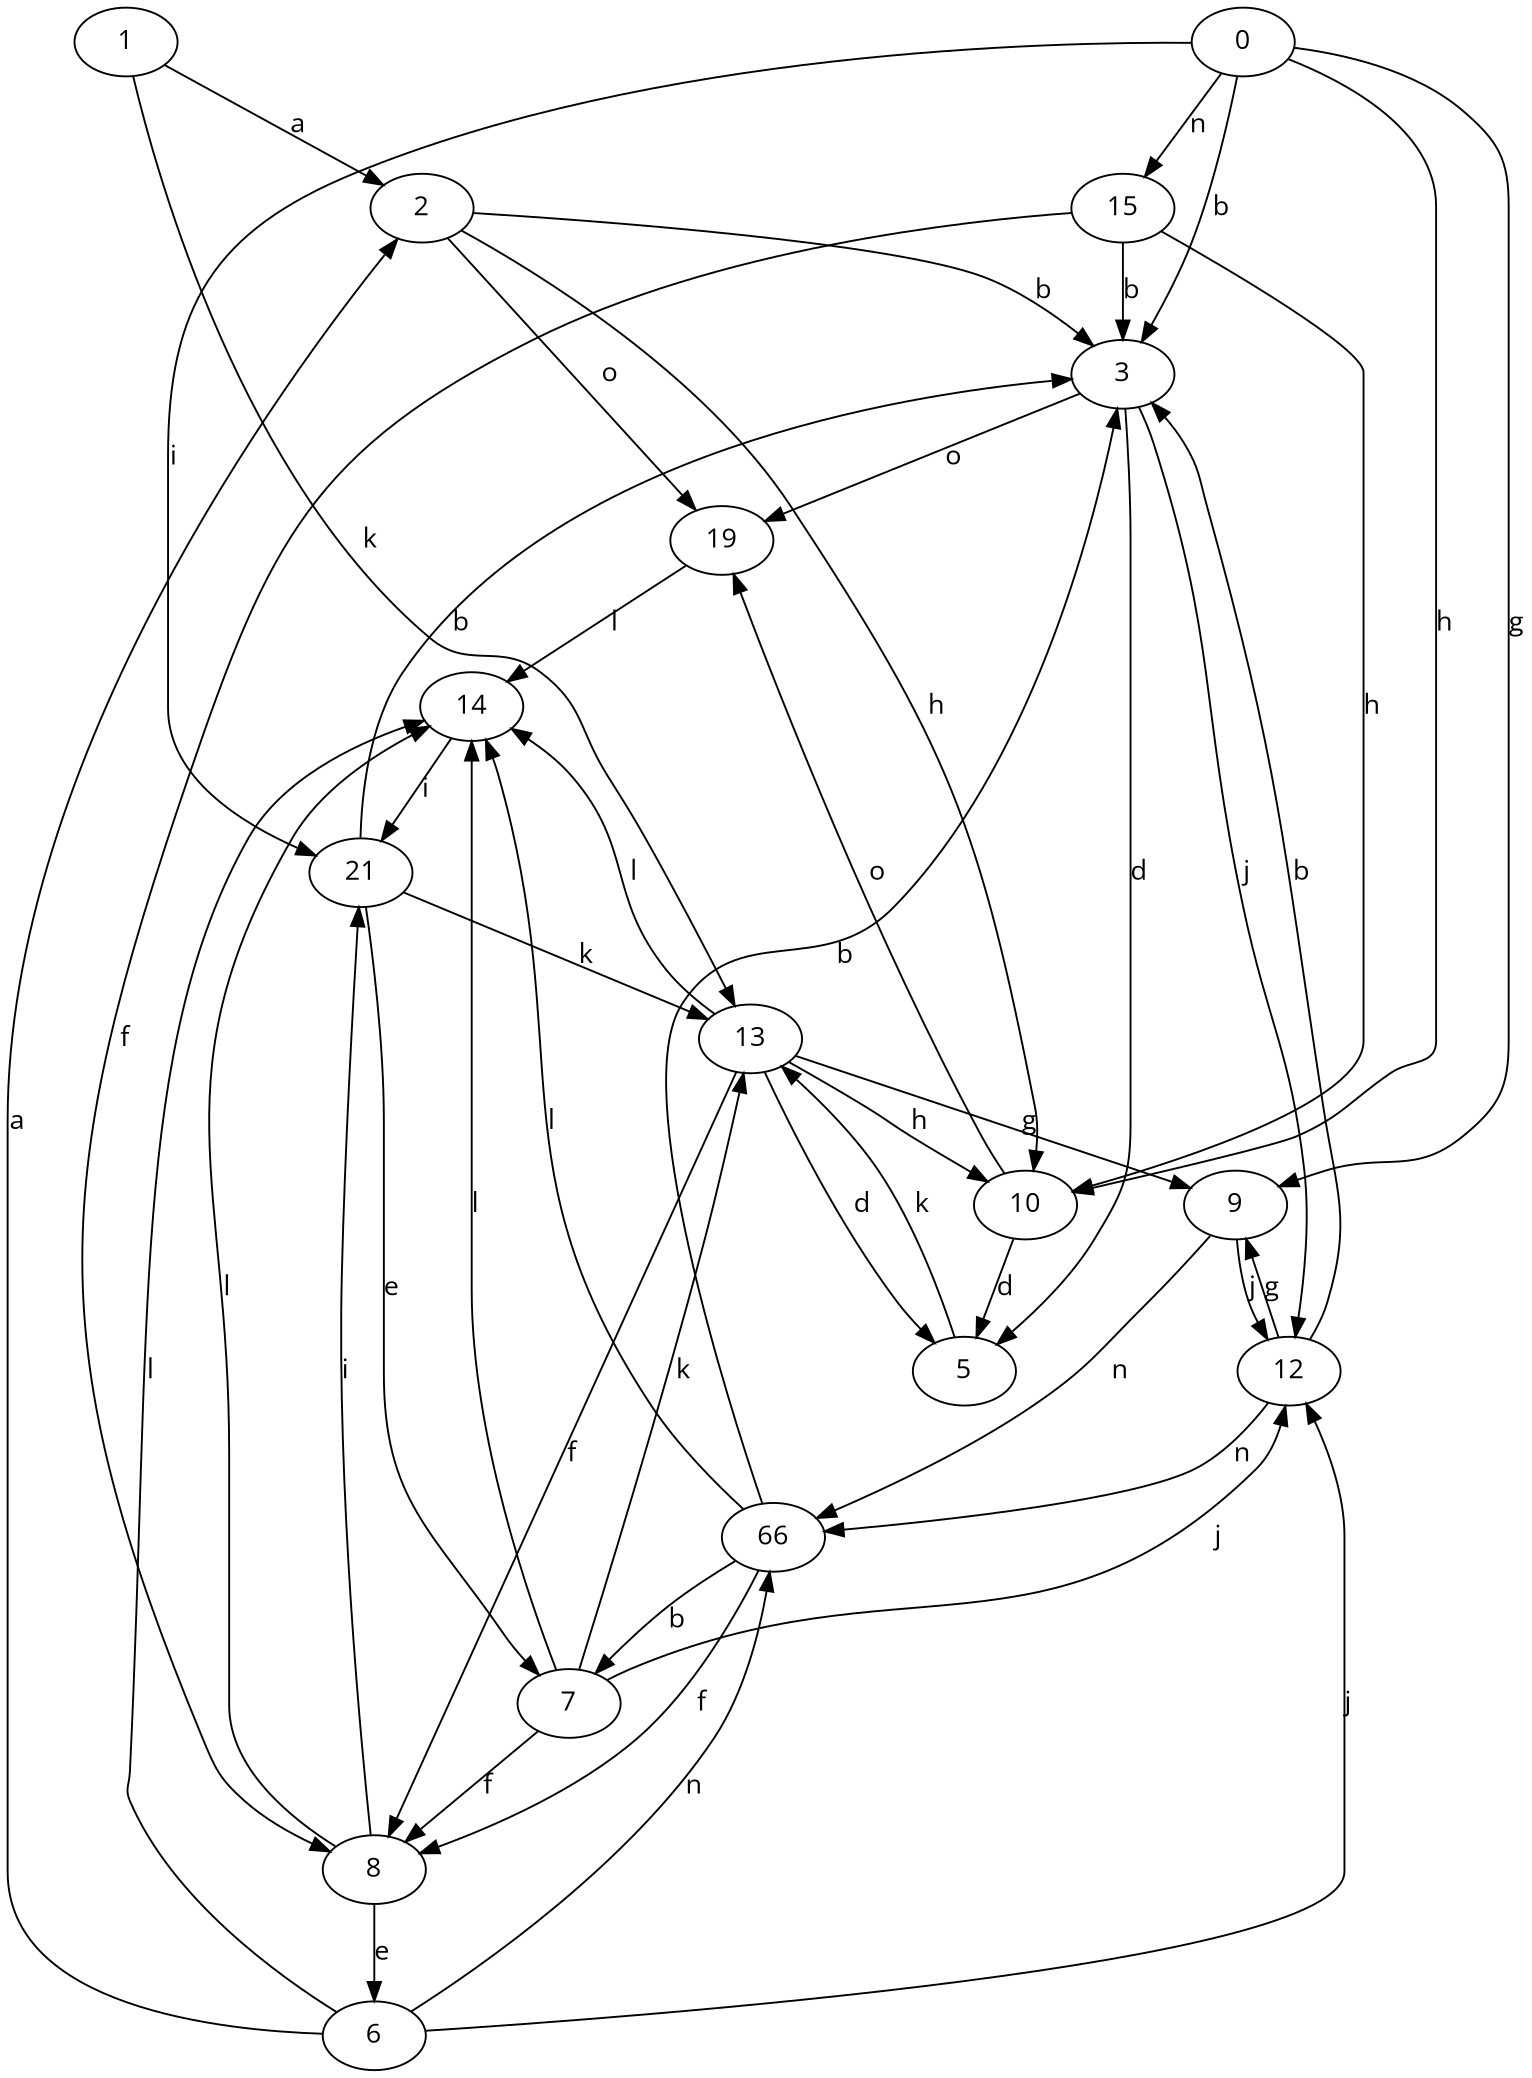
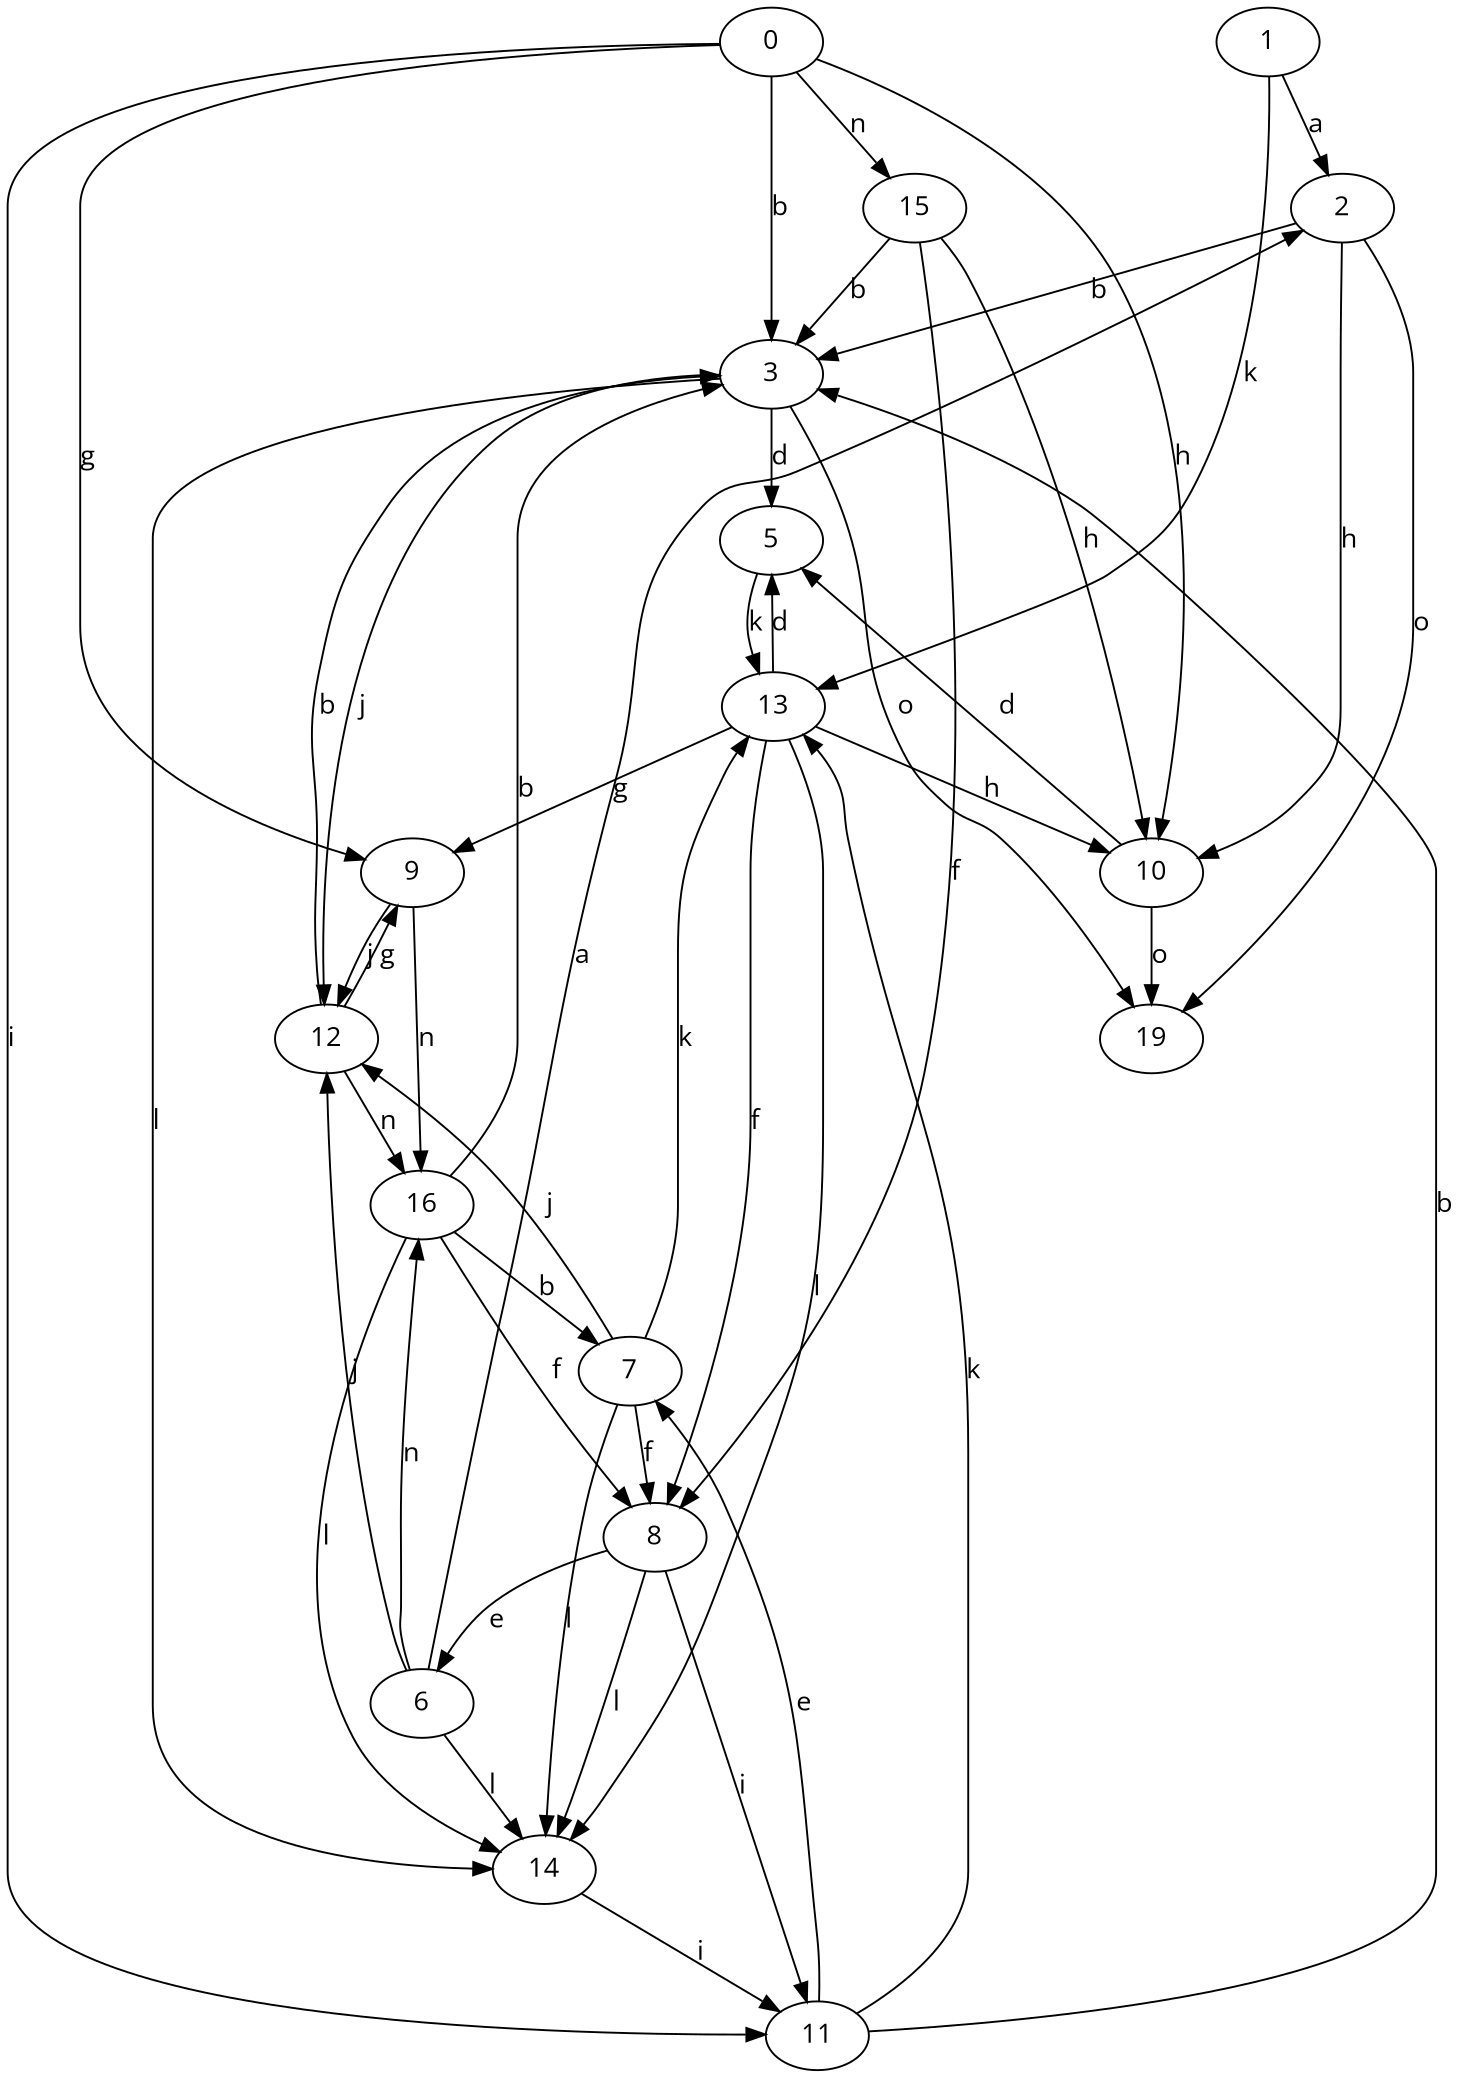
(605, 618) -> (153, 1013)
(361, 873) -> (817, 2036)
(773, 1537) -> (422, 1205)
